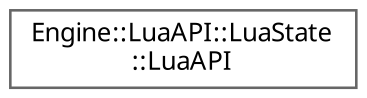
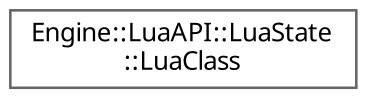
(183, 49) -> (183, 49)
